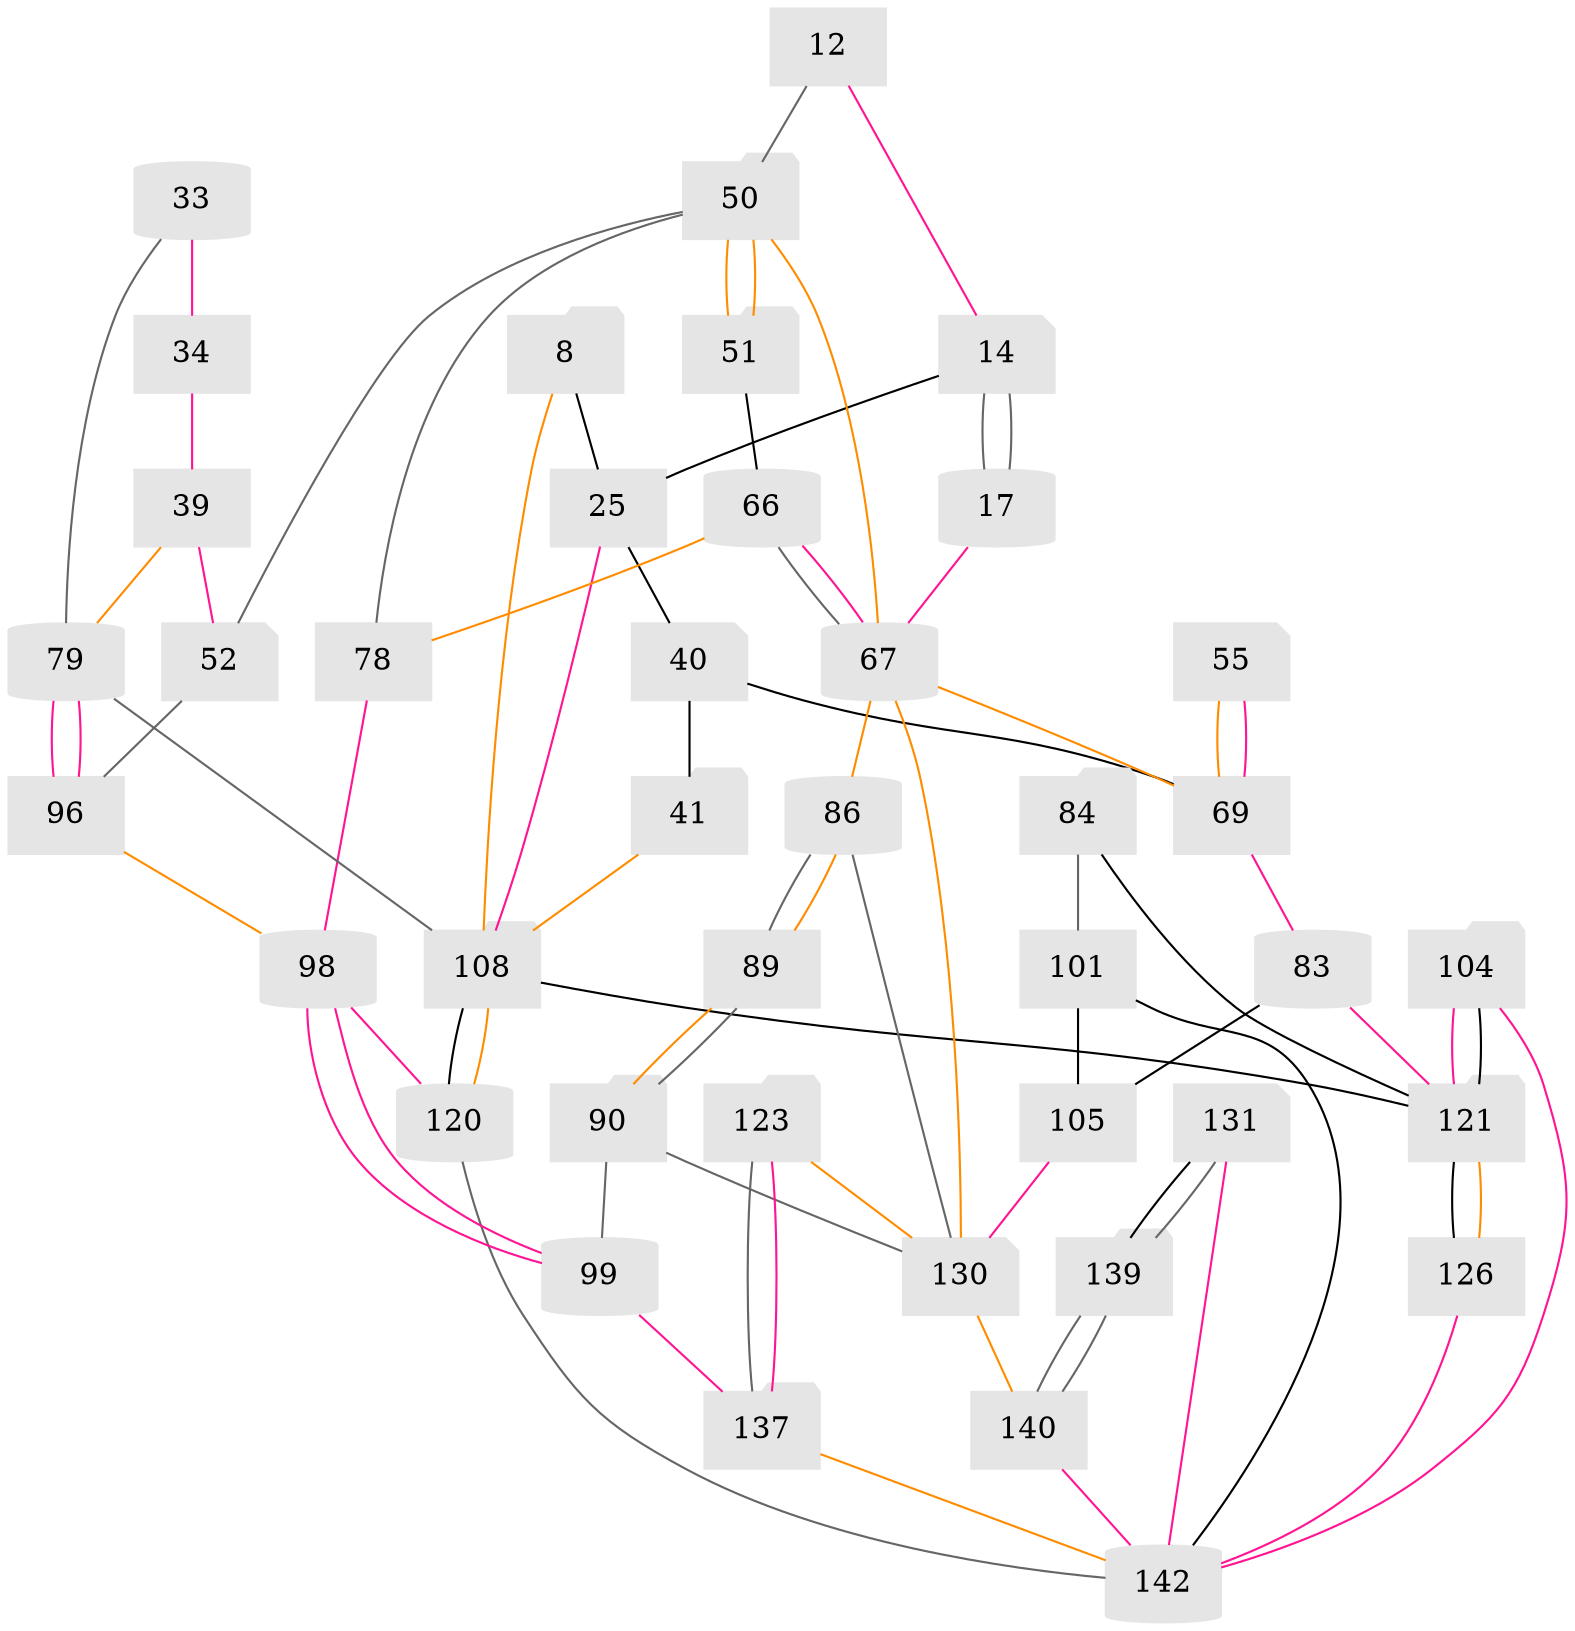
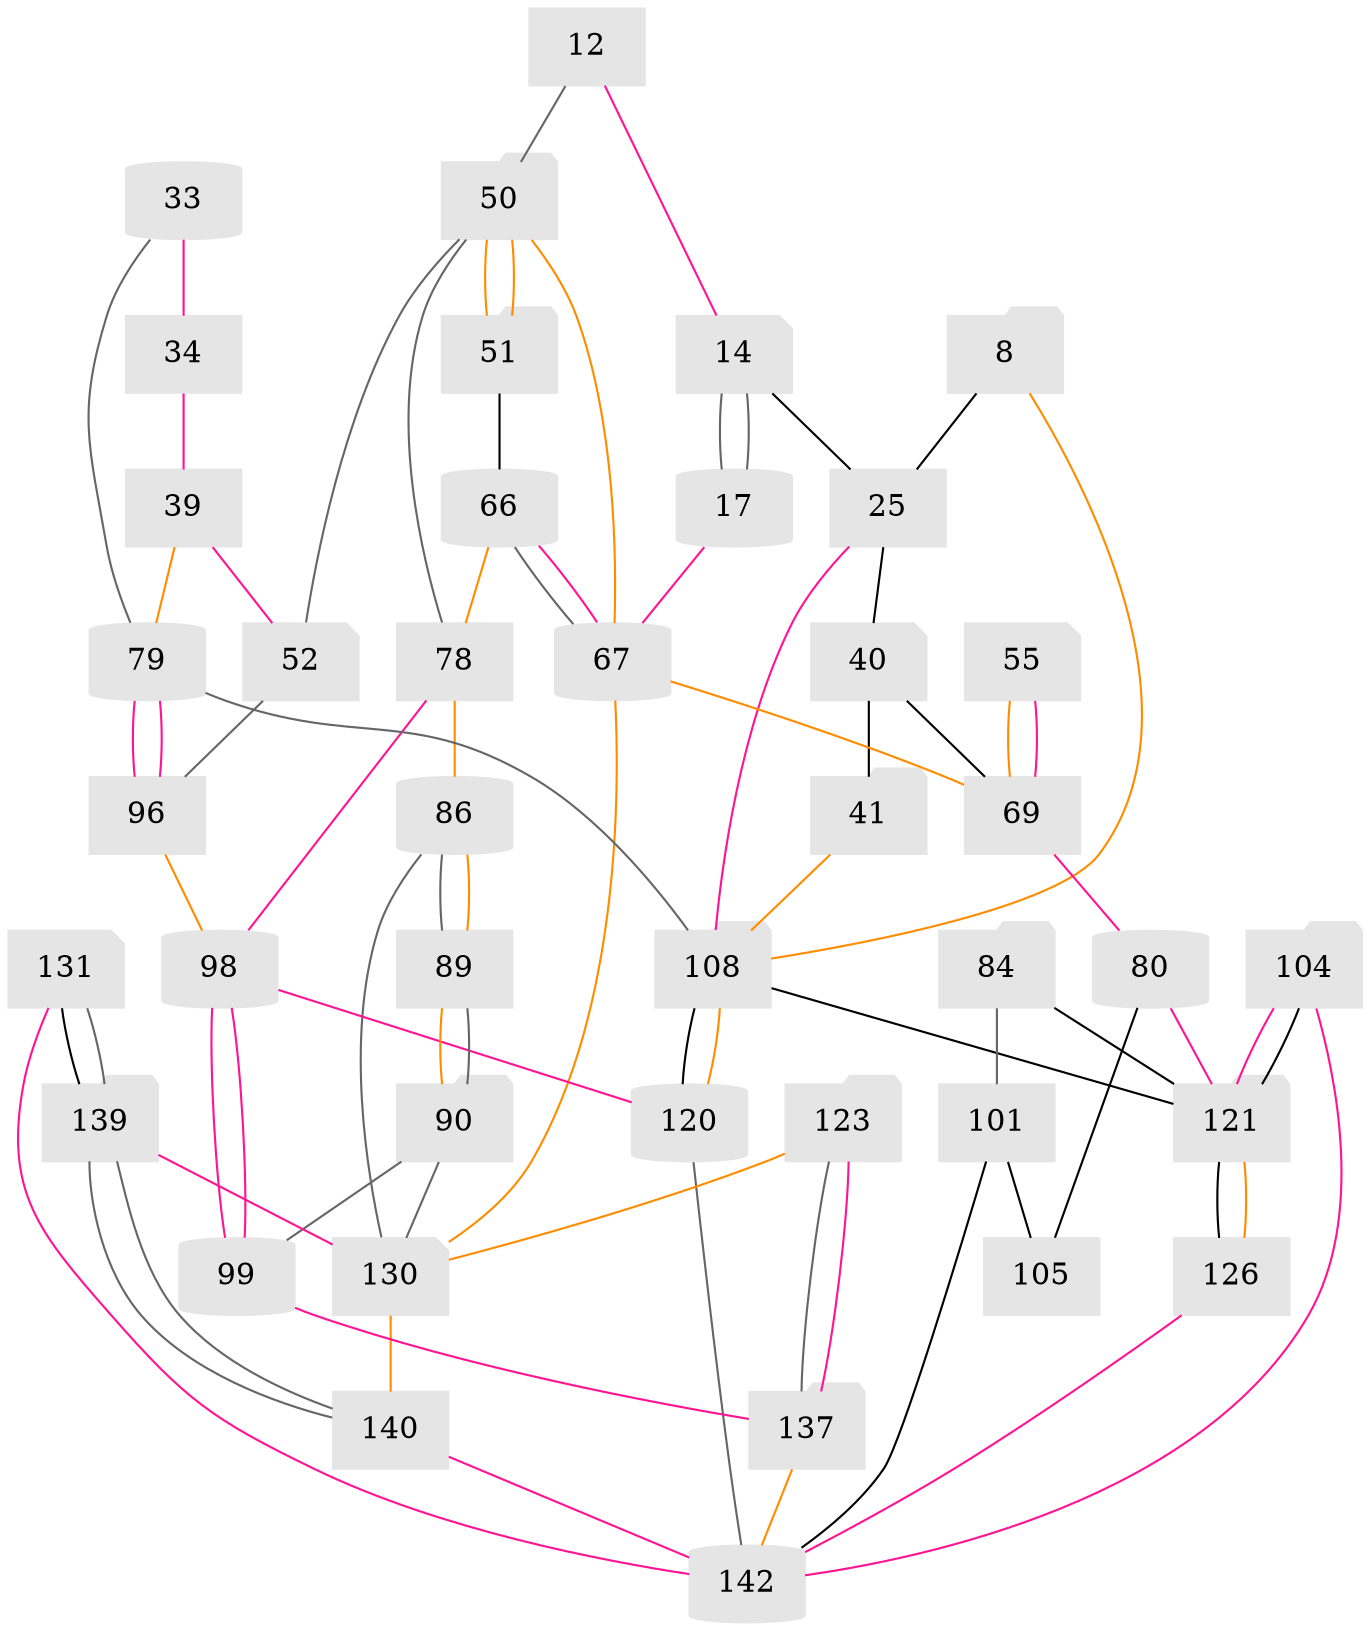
(861, 739) -> (455, 729)
(1313, 969) -> (1151, 969)
(1019, 1200) -> (259, 1206)
